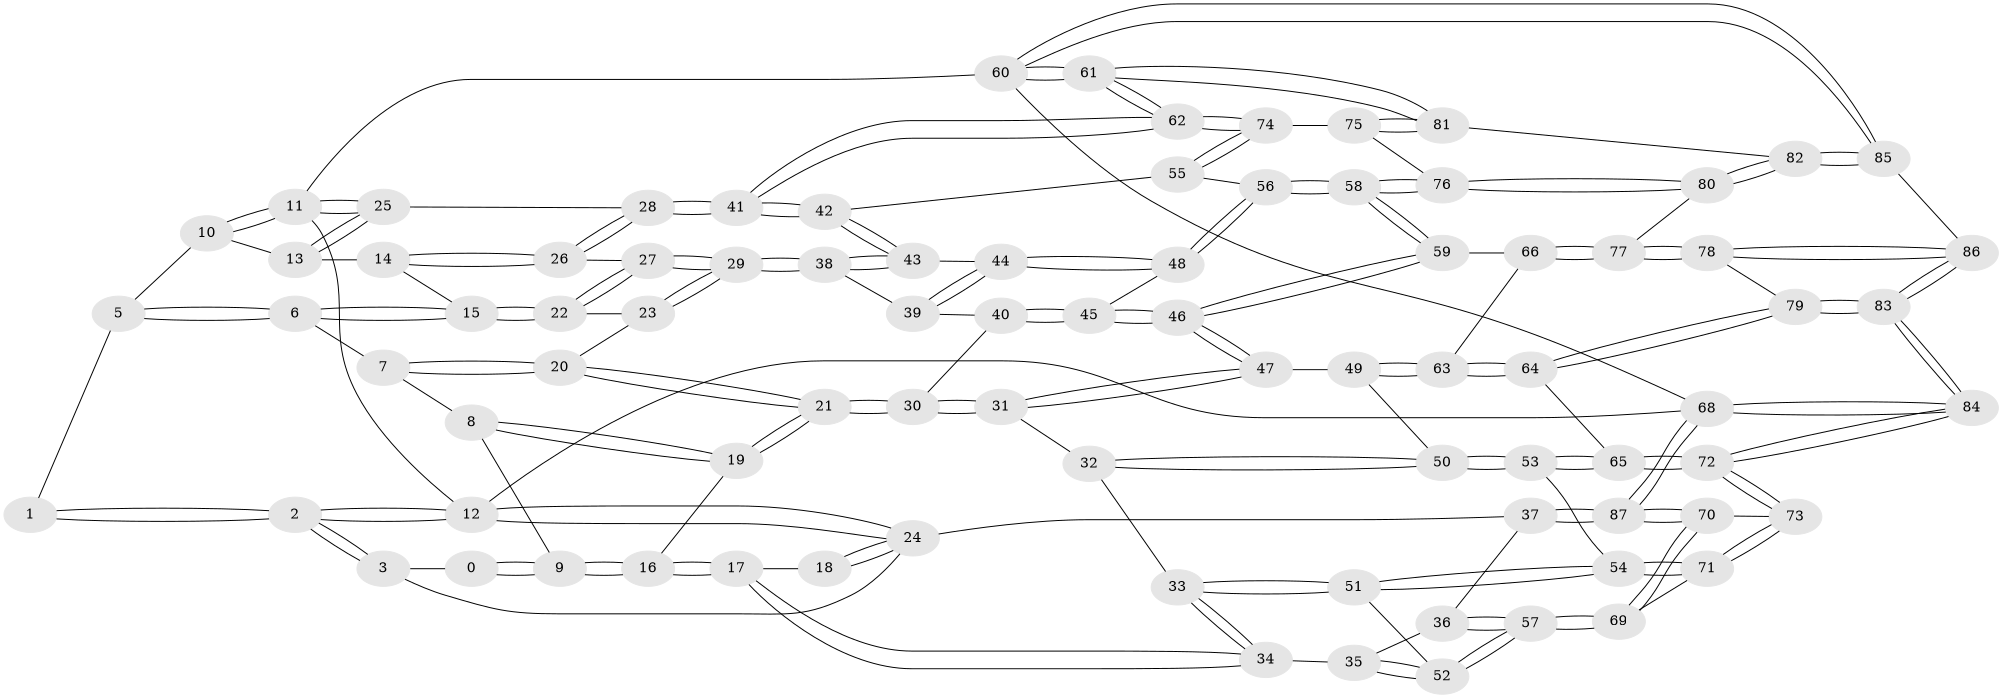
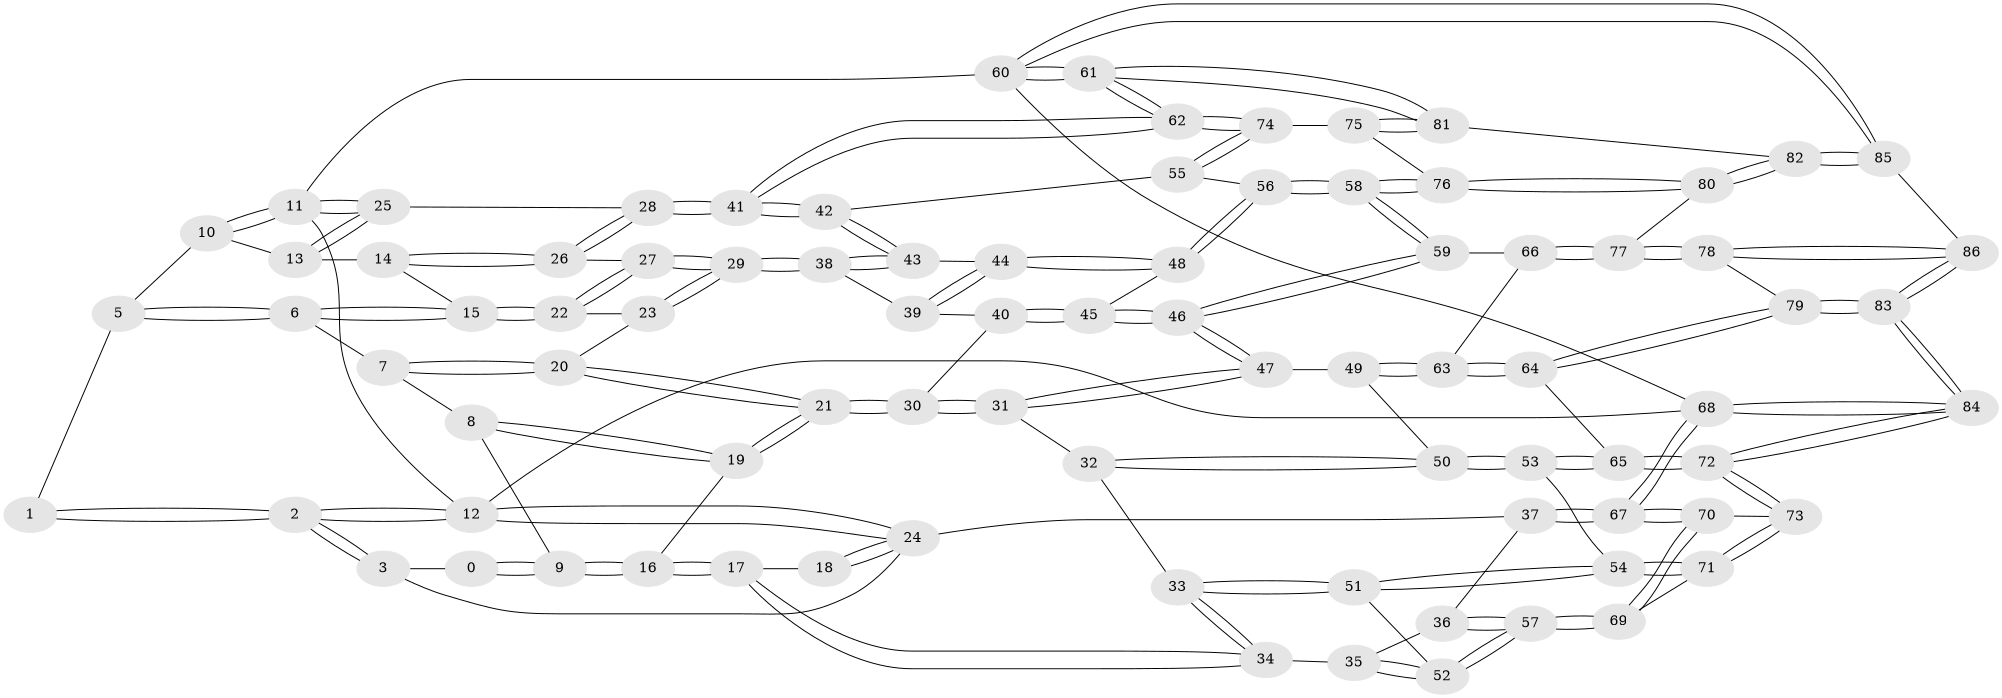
(1619, 516) -> (1619, 516)
